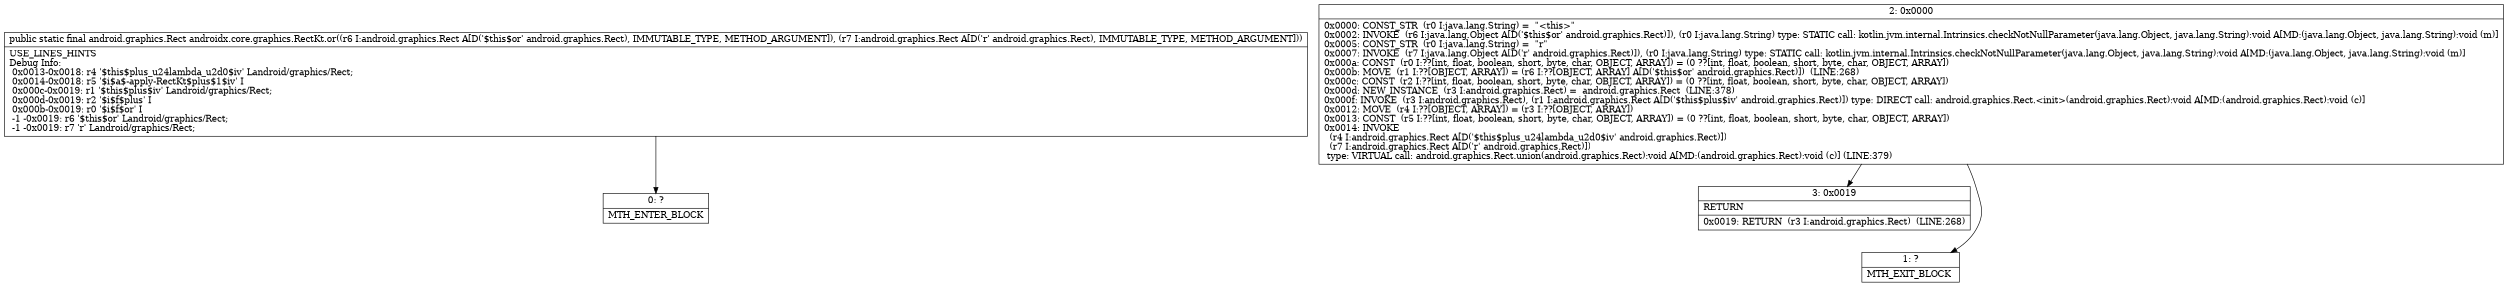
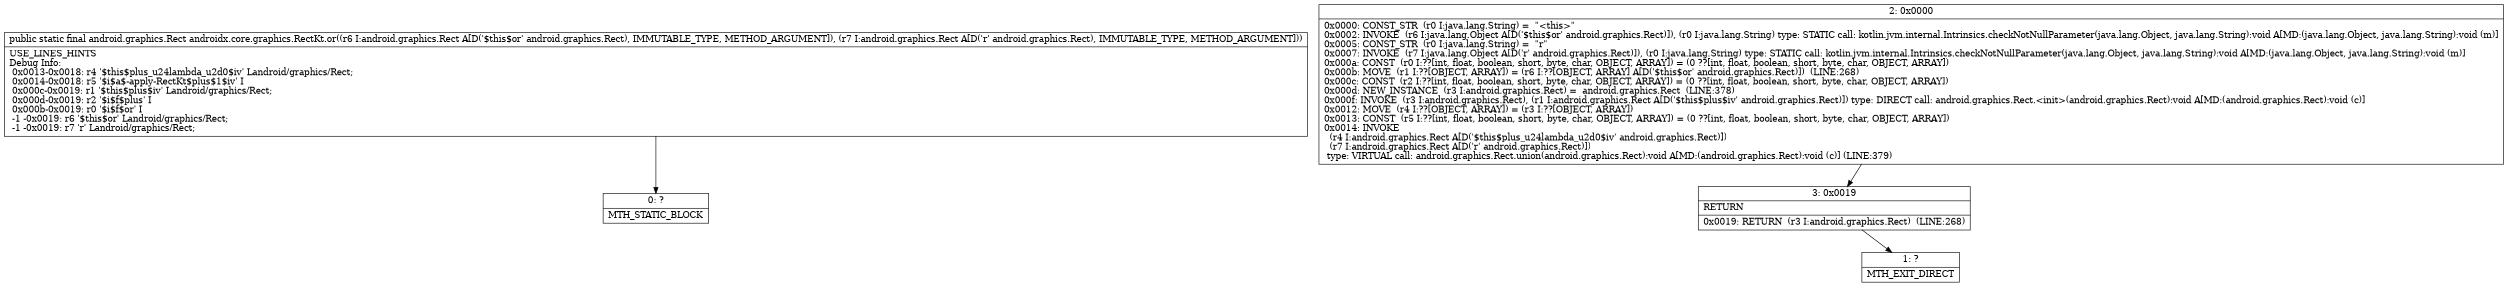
(1981, 210) -> (1874, 239)
(656, 215) -> (656, 215)
(1909, 274) -> (1911, 274)
